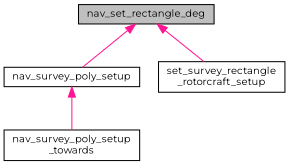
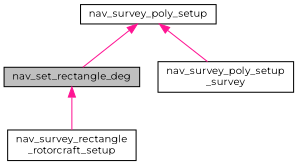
(105, 49) -> (106, 49)
(222, 77) -> (72, 145)
(72, 145) -> (226, 77)
